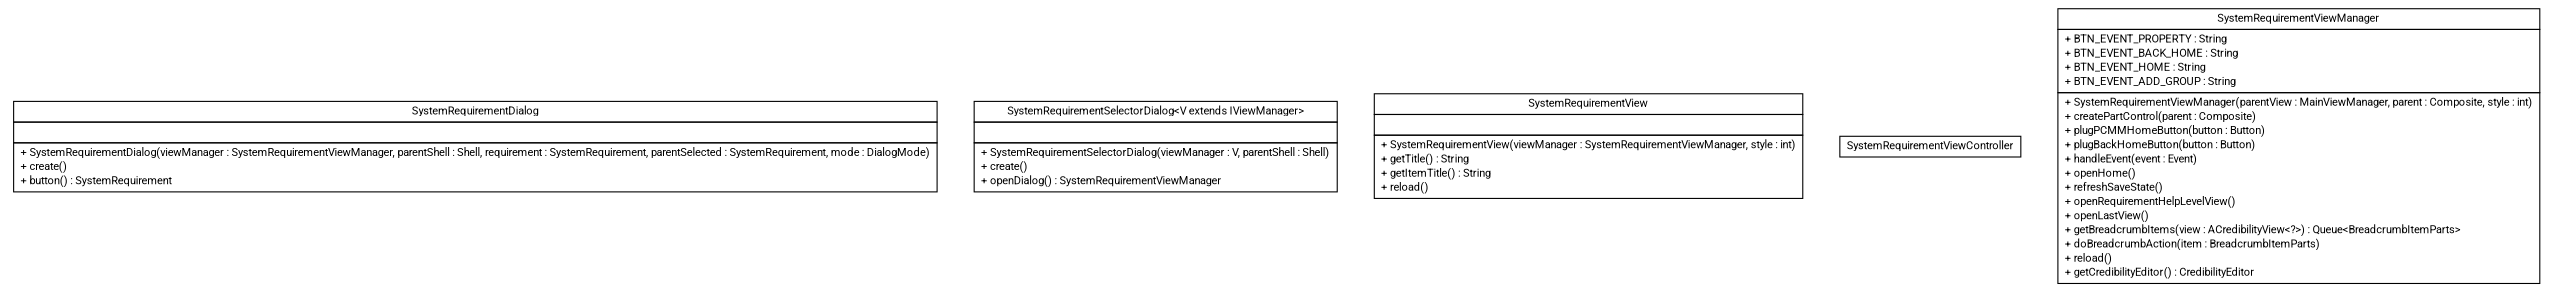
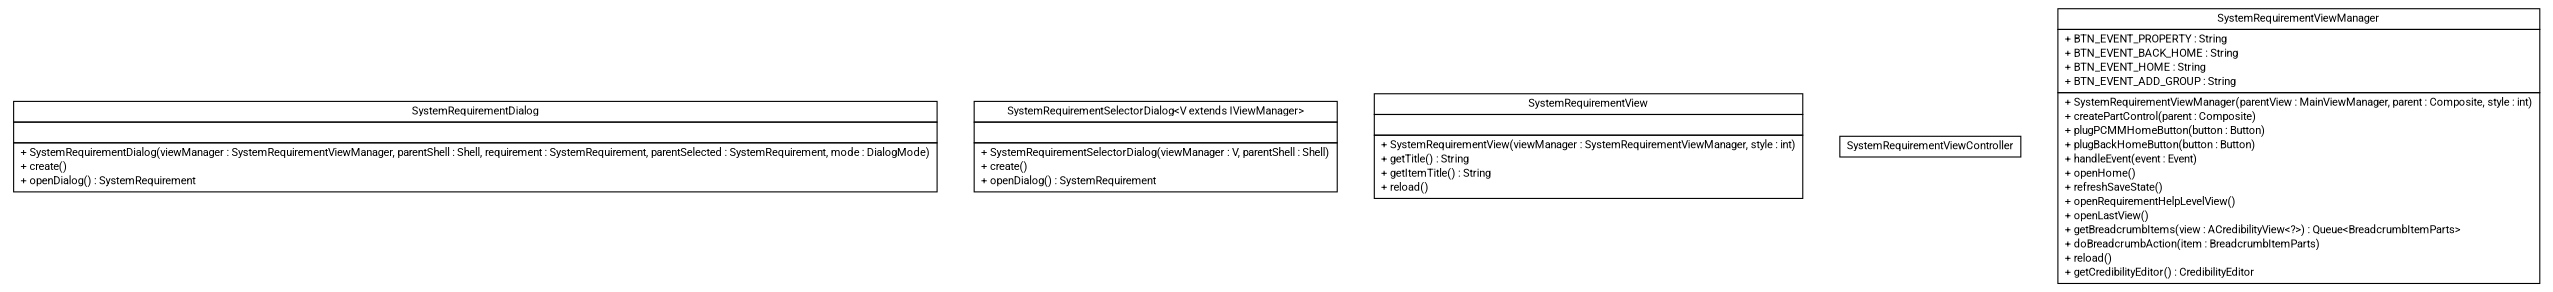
(96, 181) -> (108, 181)
(1102, 181) -> (1069, 181)
